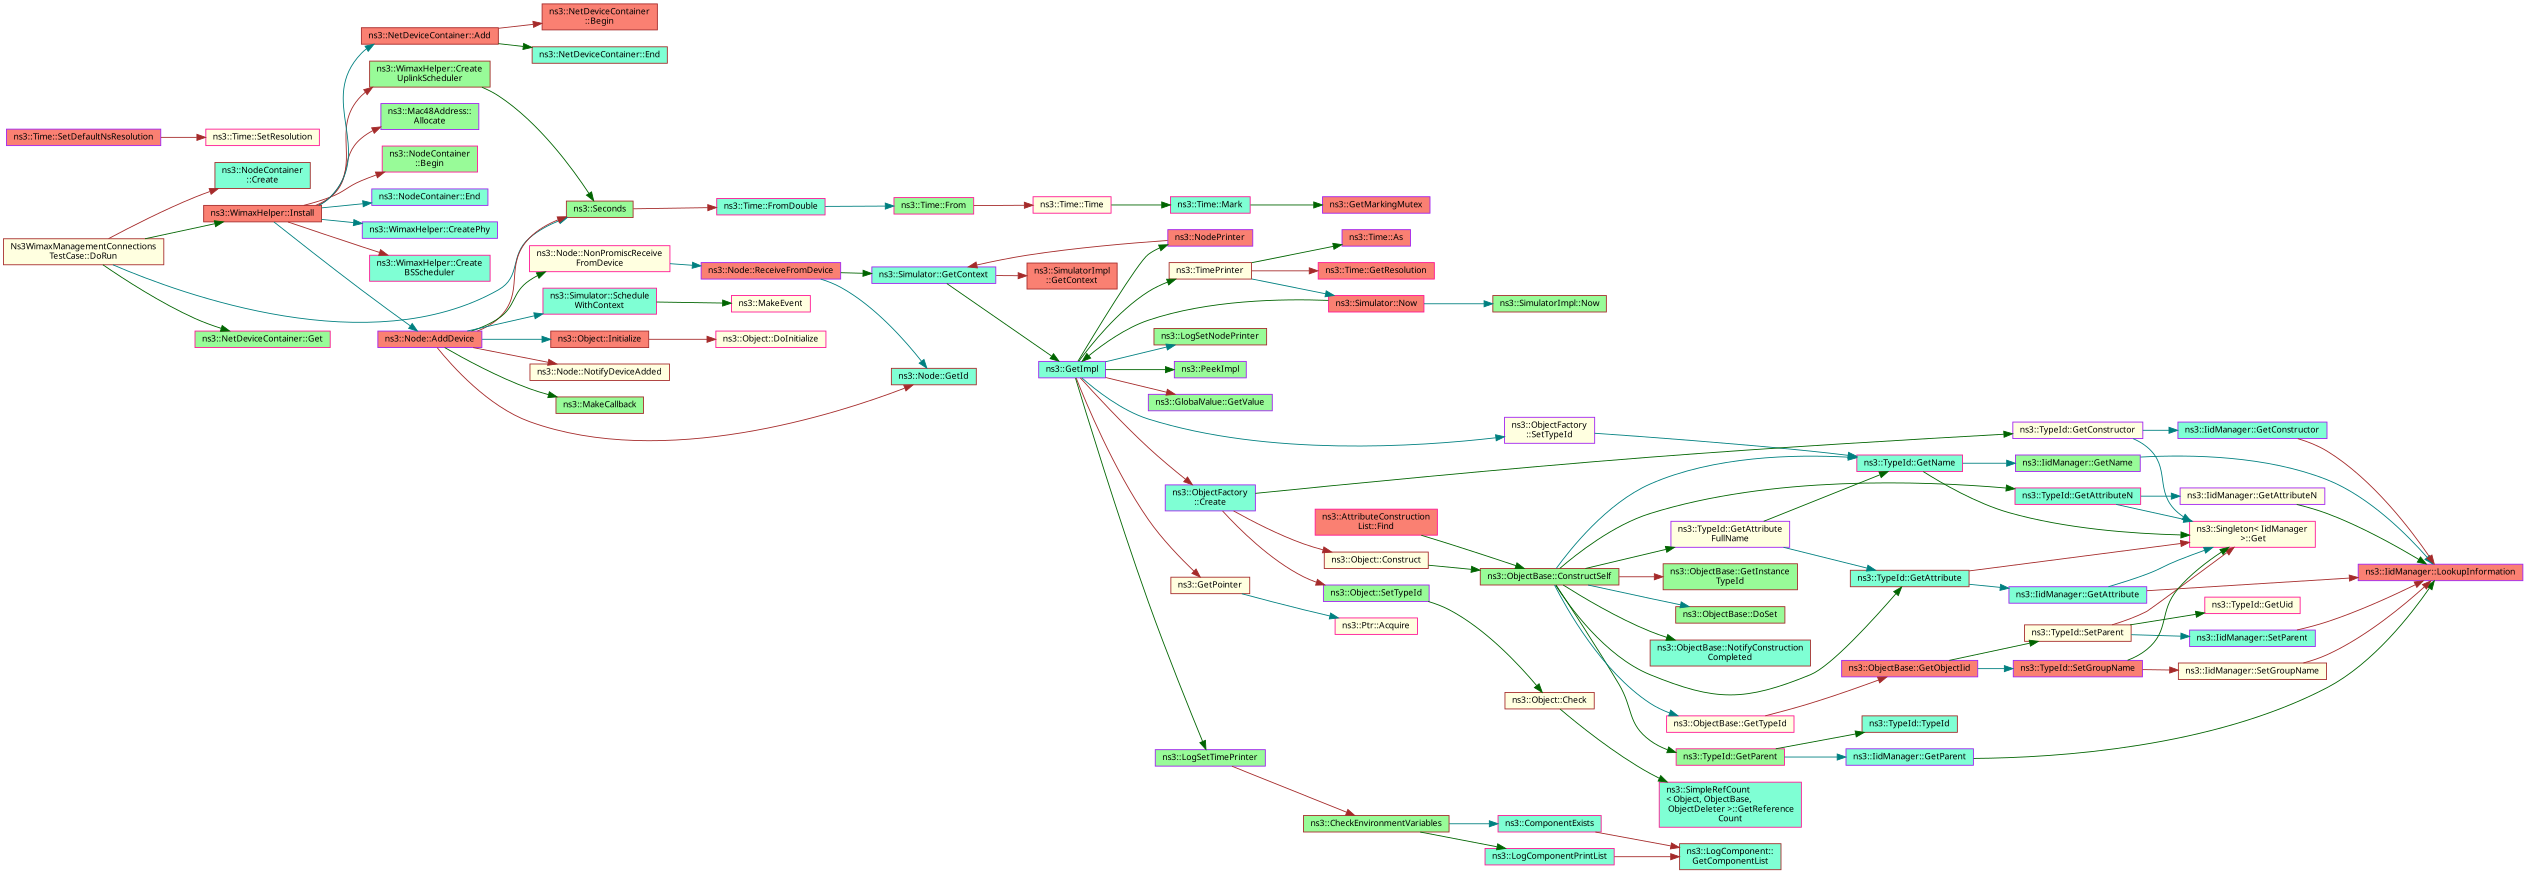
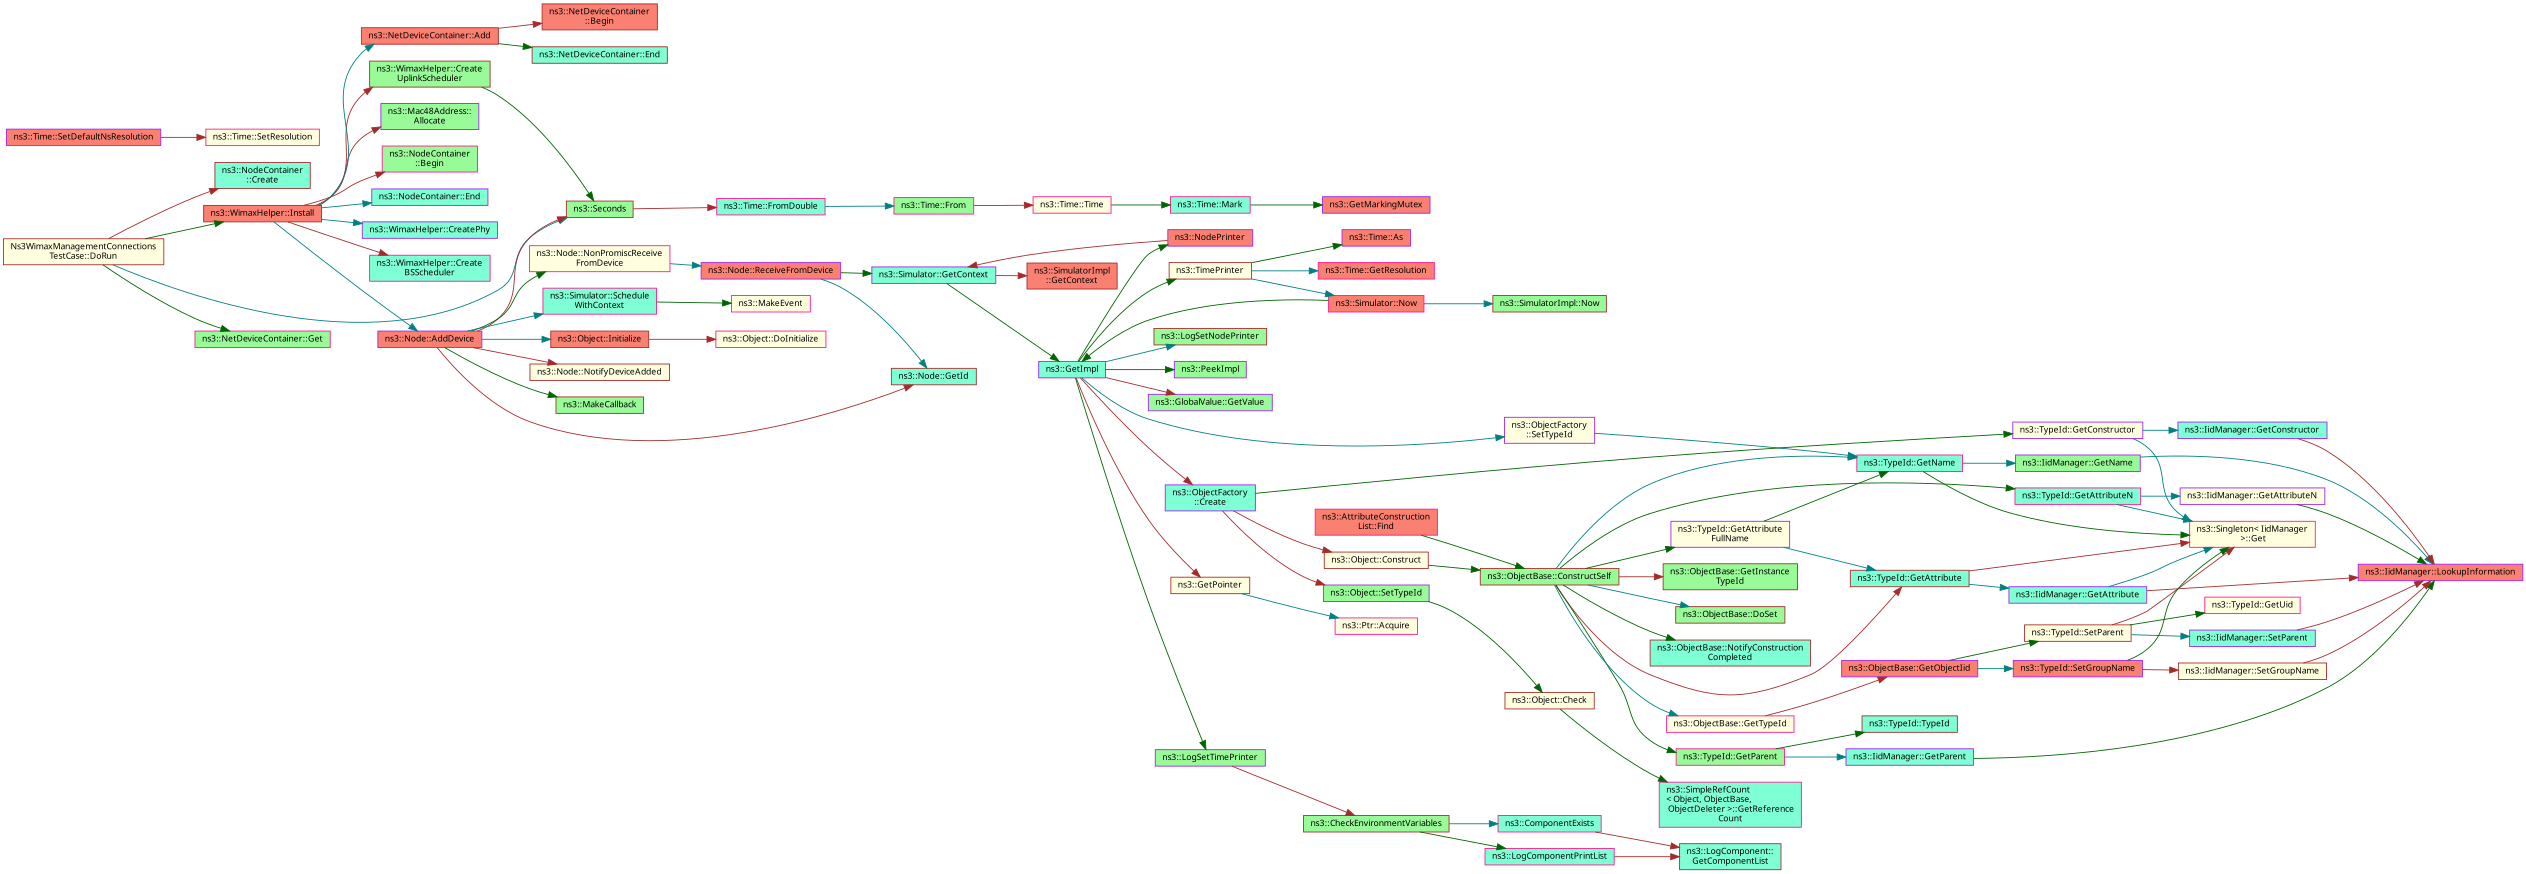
(1280, 271) -> (1280, 271)
(1724, 694) -> (1724, 694)
